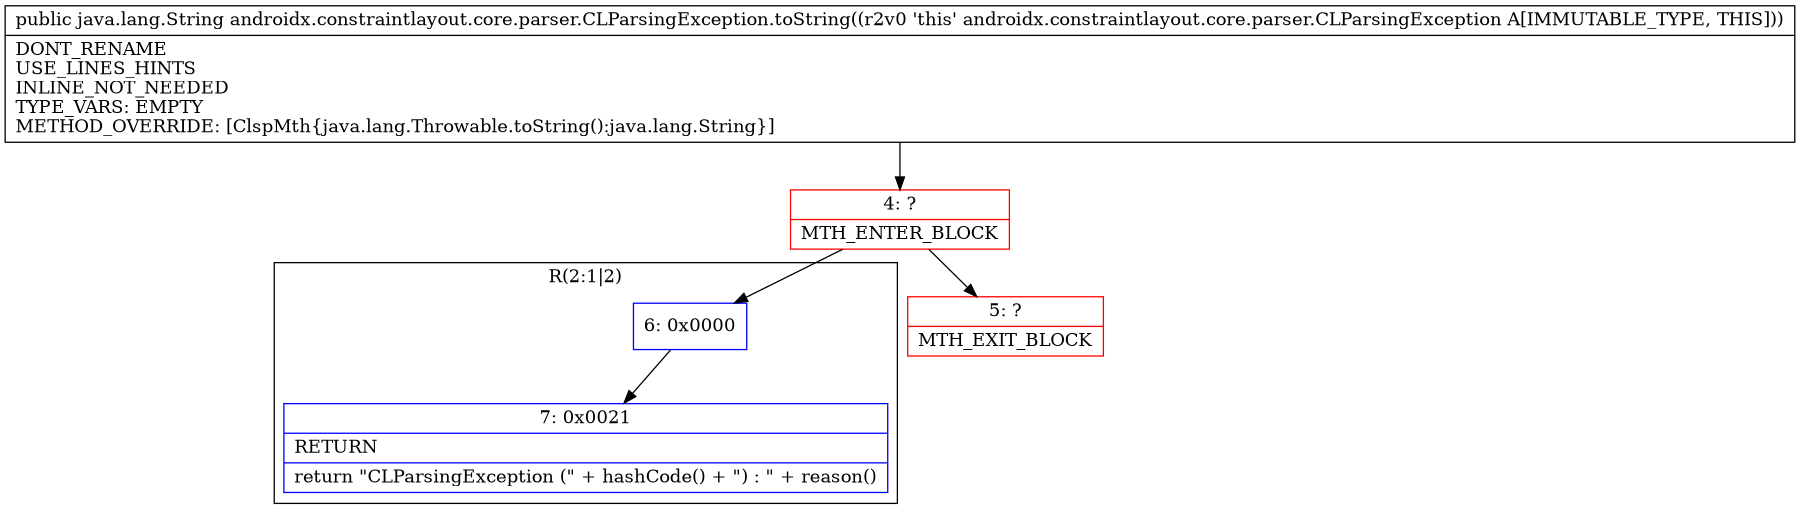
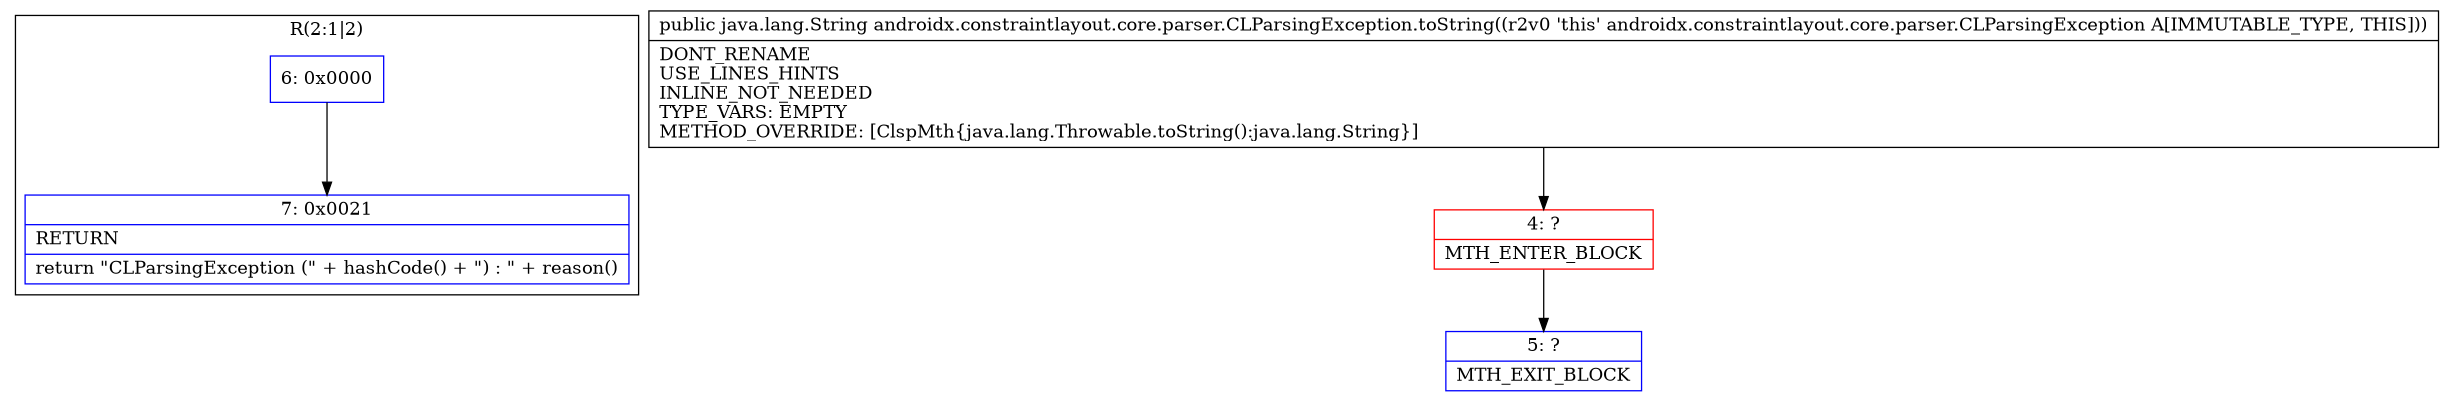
(794, 273) -> none
(1006, 326) -> (1544, 361)
